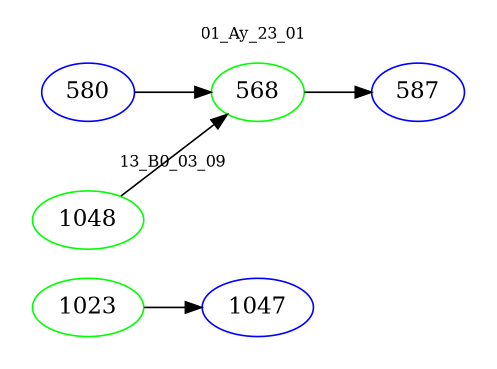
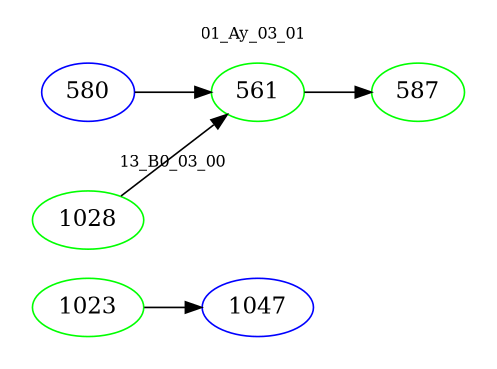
(253, 35) -> (253, 35)
(258, 92) -> (258, 92)
(418, 92) -> (418, 92)
(173, 163) -> (173, 163)
(88, 220) -> (88, 220)
